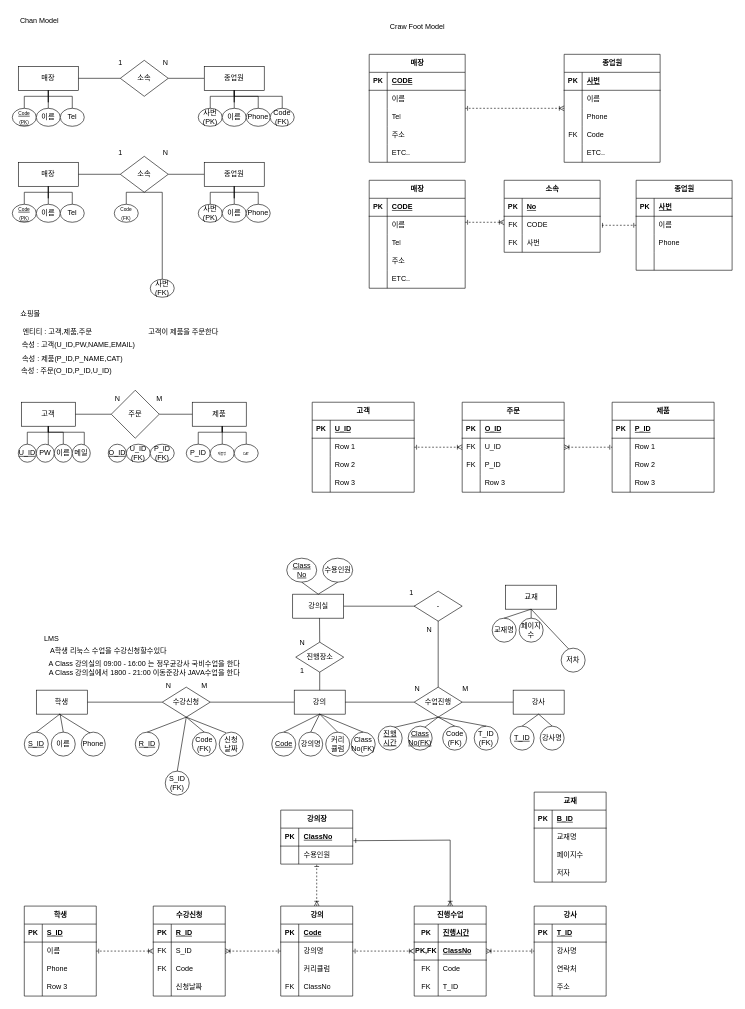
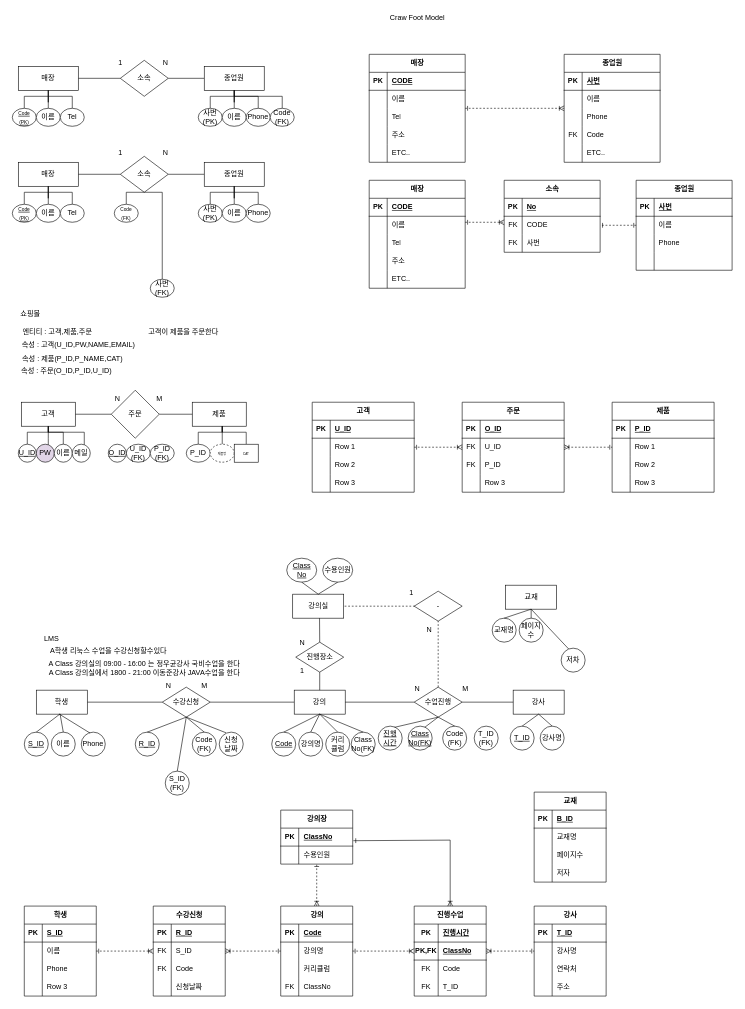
(39, 21) -> none
(417, 27) -> (417, 18)
(45, 453) -> (45, 453)
(222, 453) -> (222, 453)
(246, 453) -> (246, 453)
(379, 606) -> (379, 606)
(465, 722) -> none
